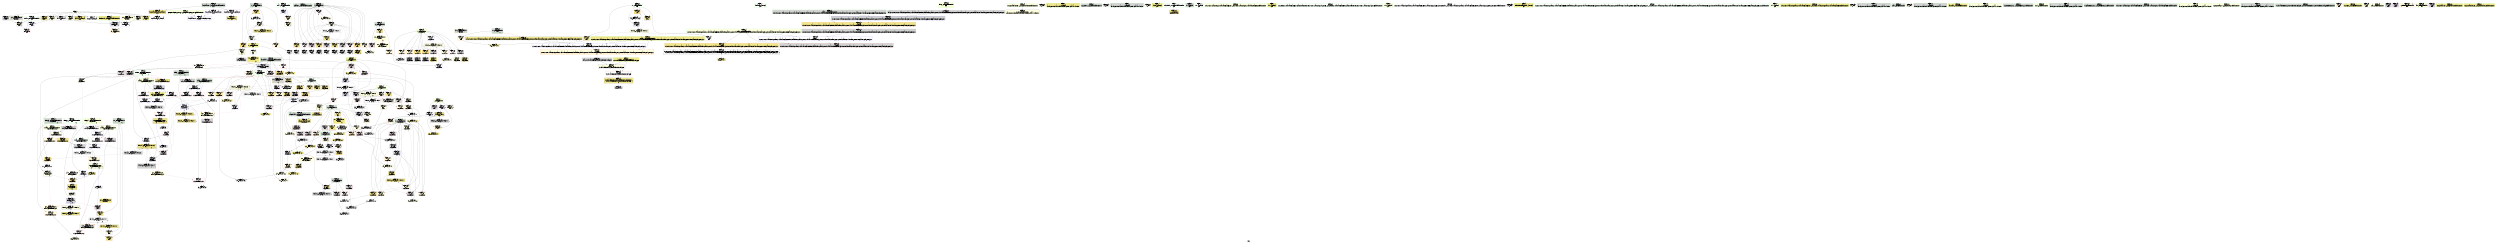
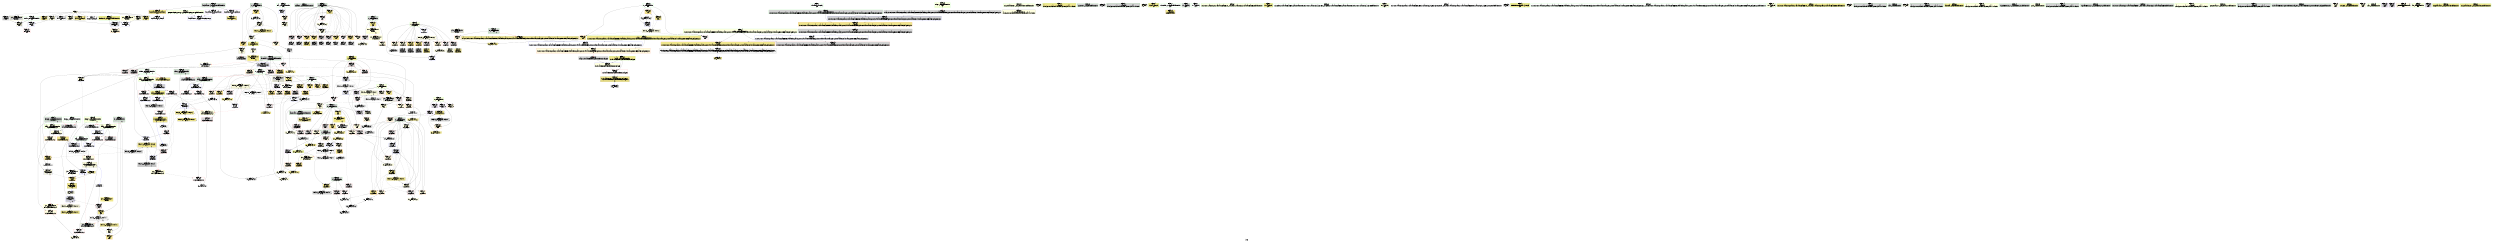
(331, 31) -> none
